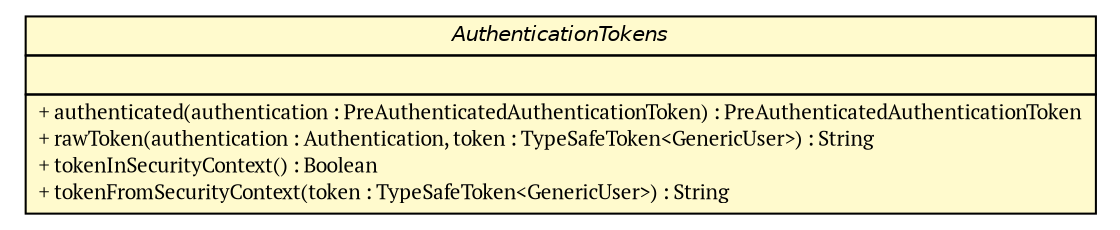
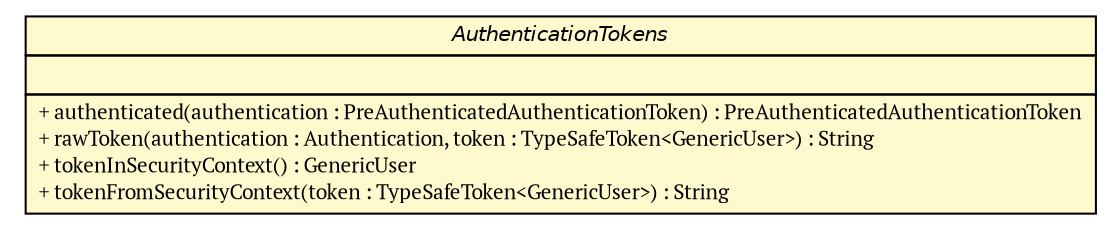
(208, 166) -> (228, 166)
